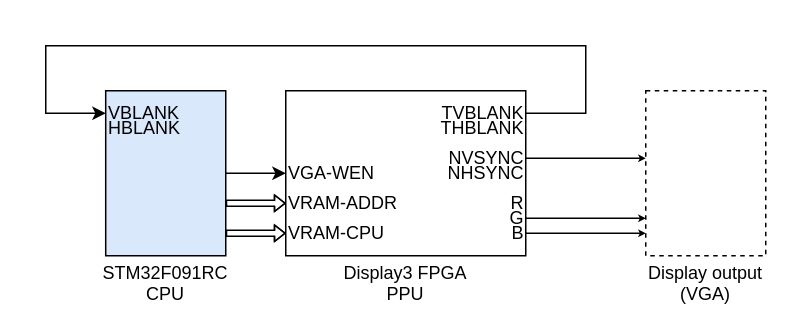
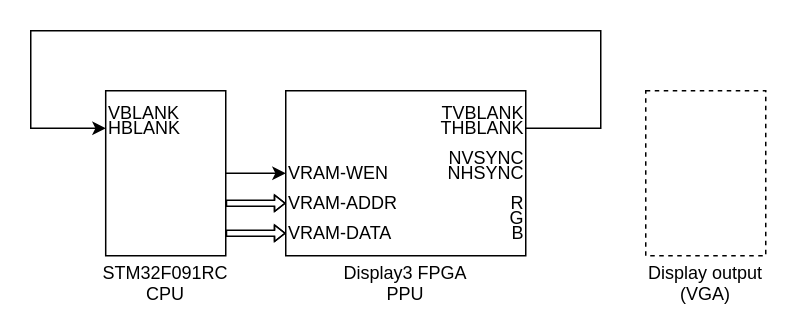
none -> (321, 31)
(321, 46) -> none
(583, 158) -> none
(166, 173) -> (166, 173)
(324, 173) -> (329, 173)
(583, 218) -> none
(329, 233) -> (334, 233)
(583, 233) -> none
